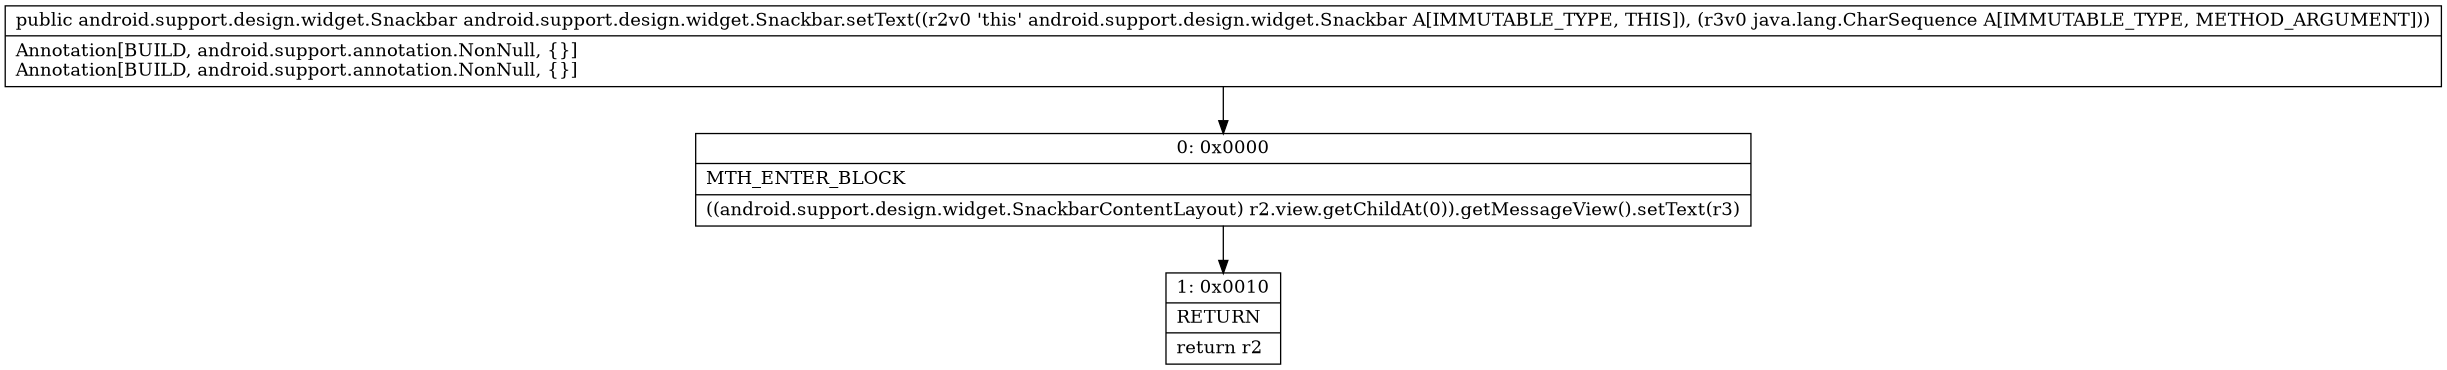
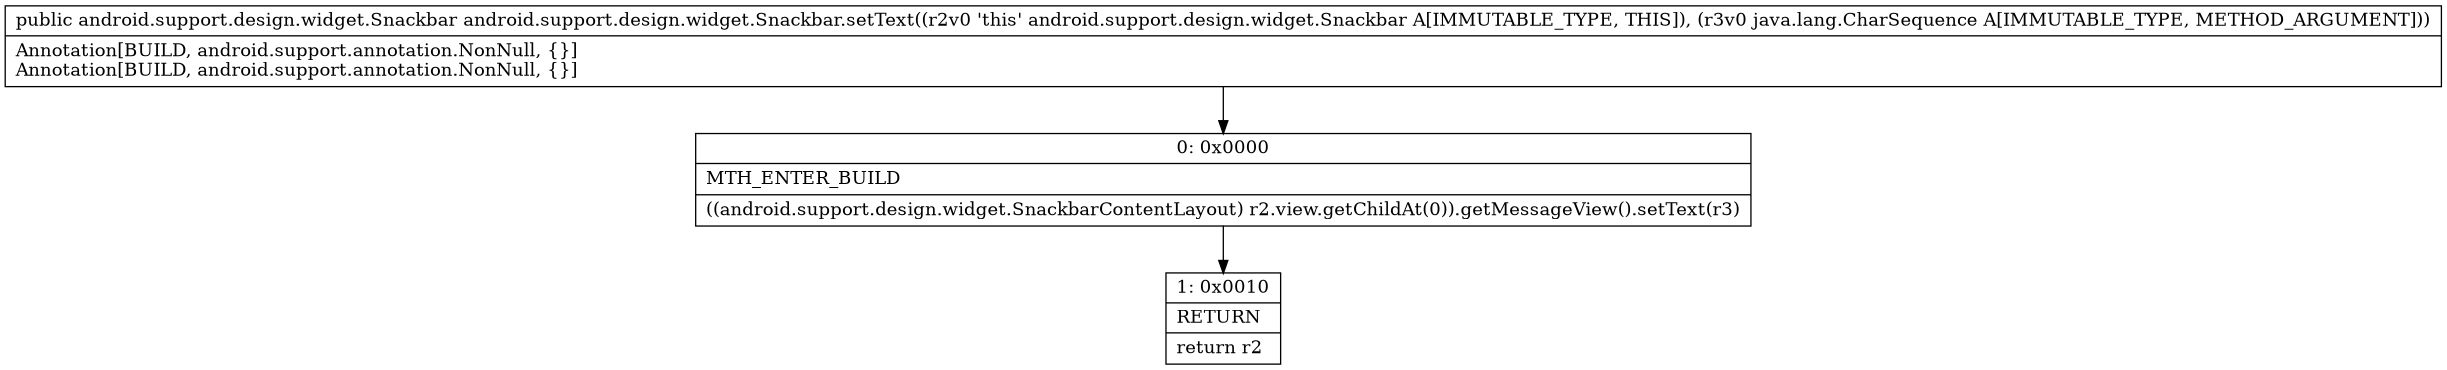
(806, 178) -> (804, 178)
